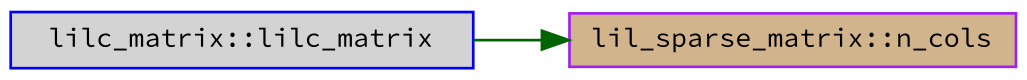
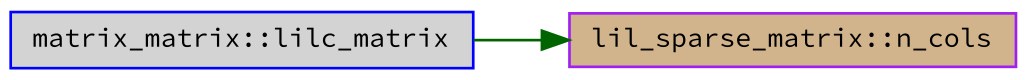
(242, 40) -> (242, 40)
